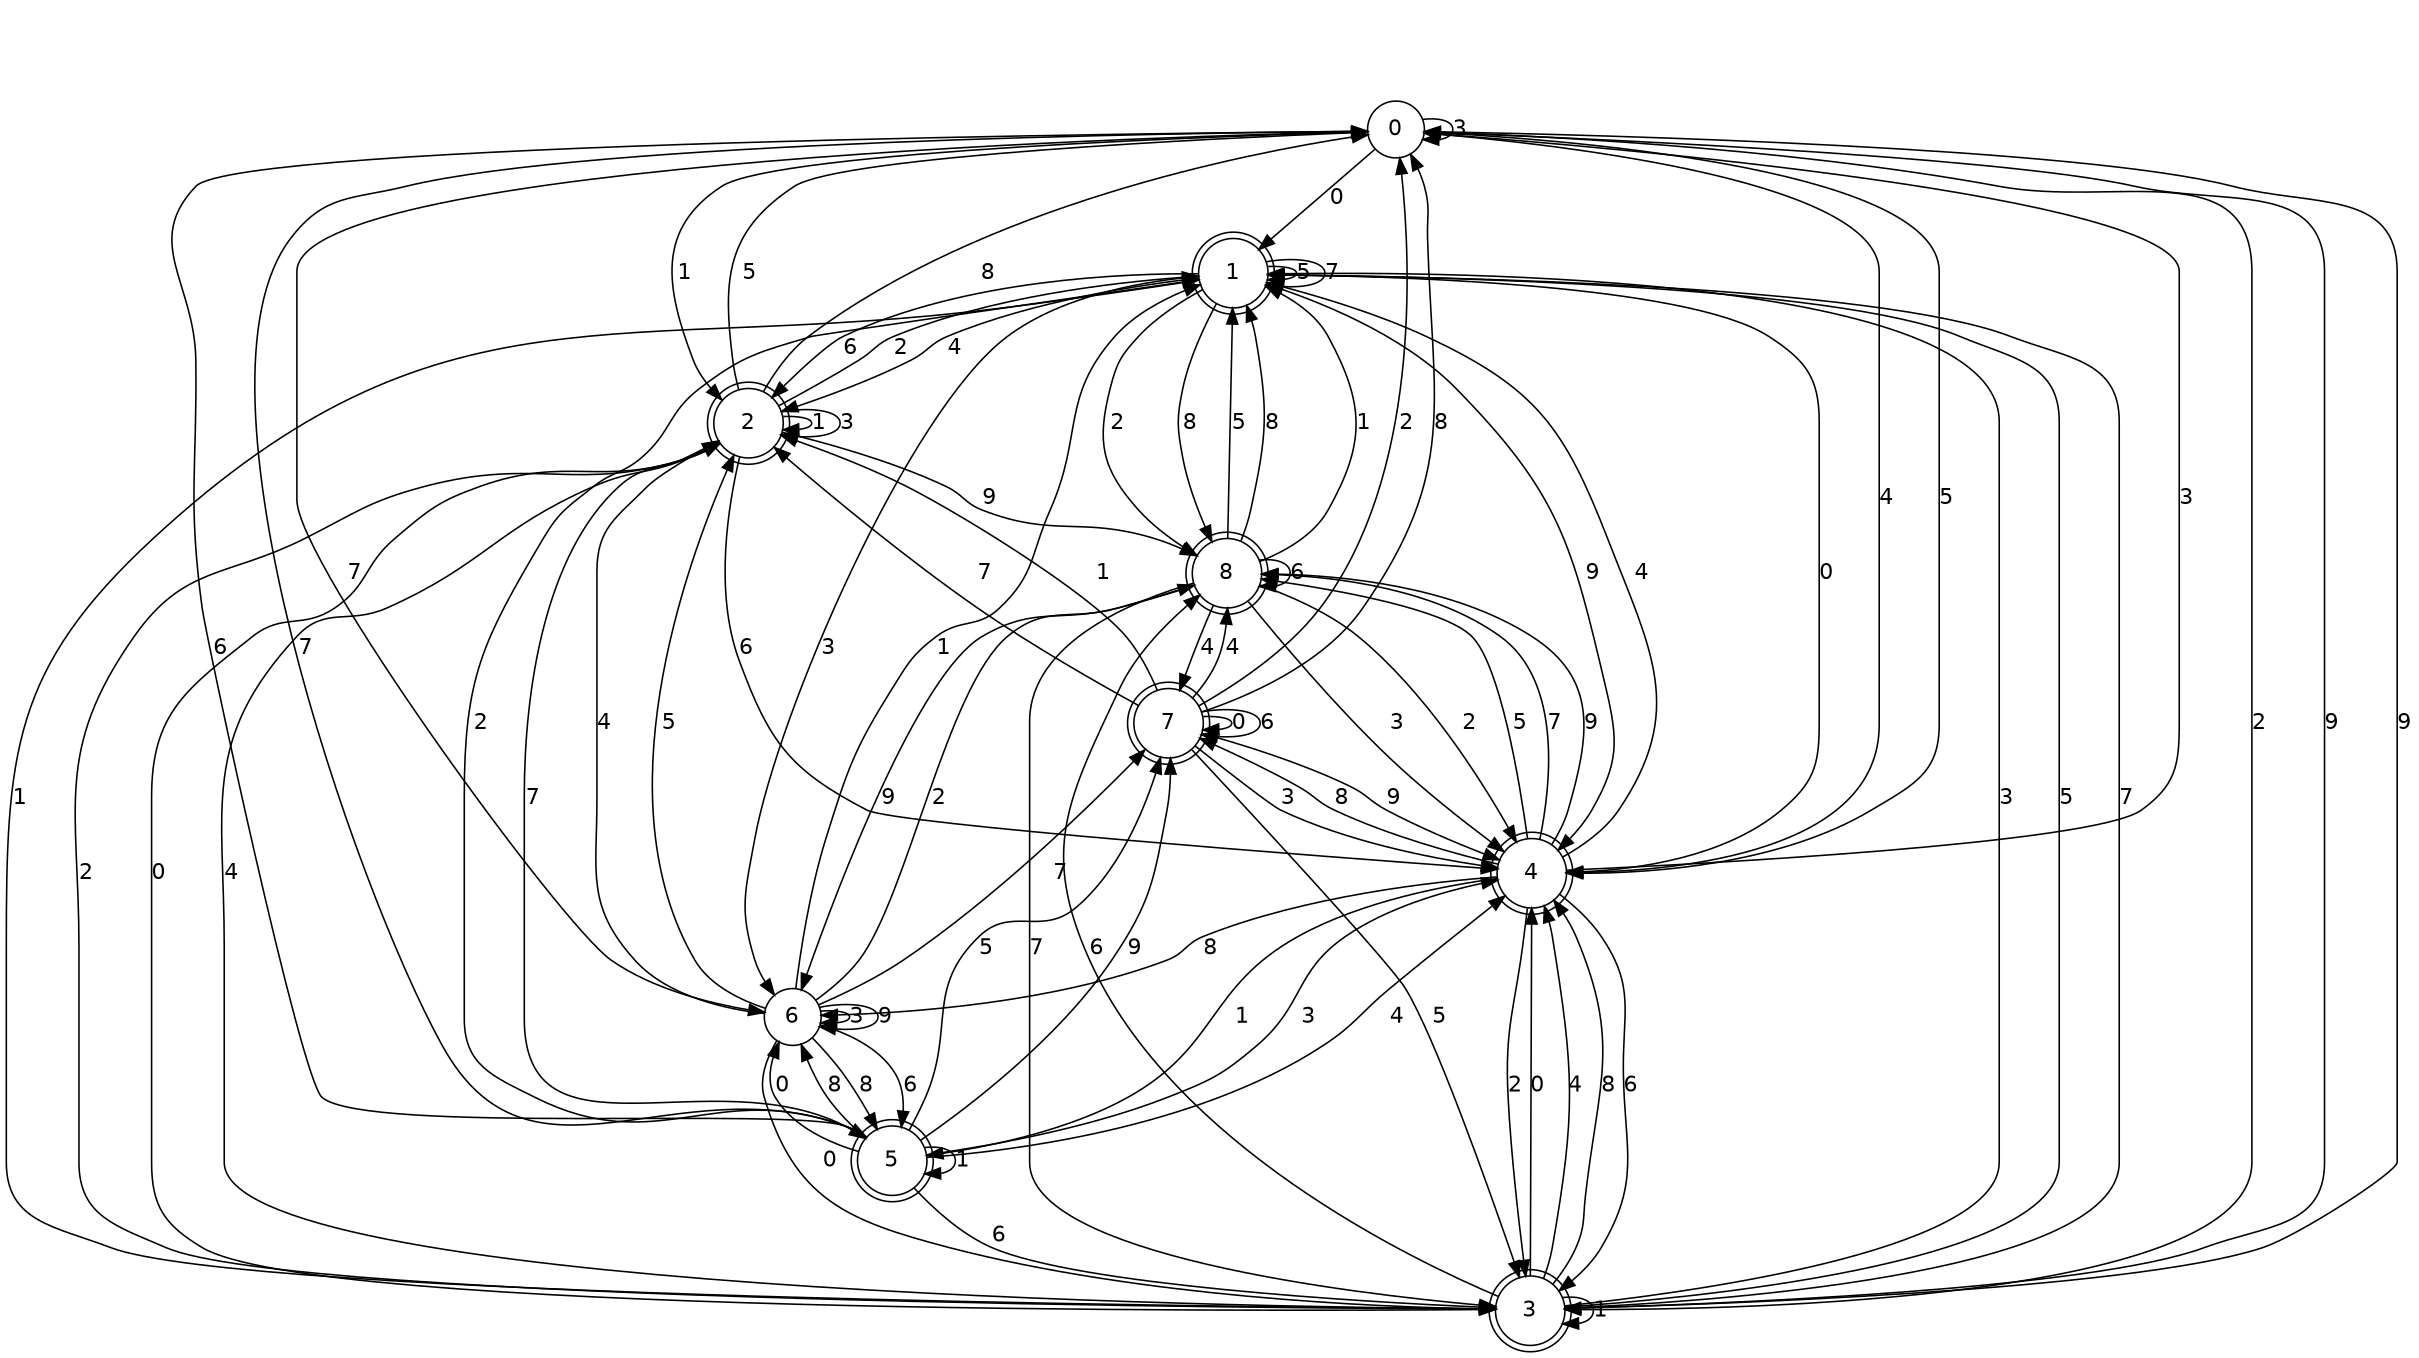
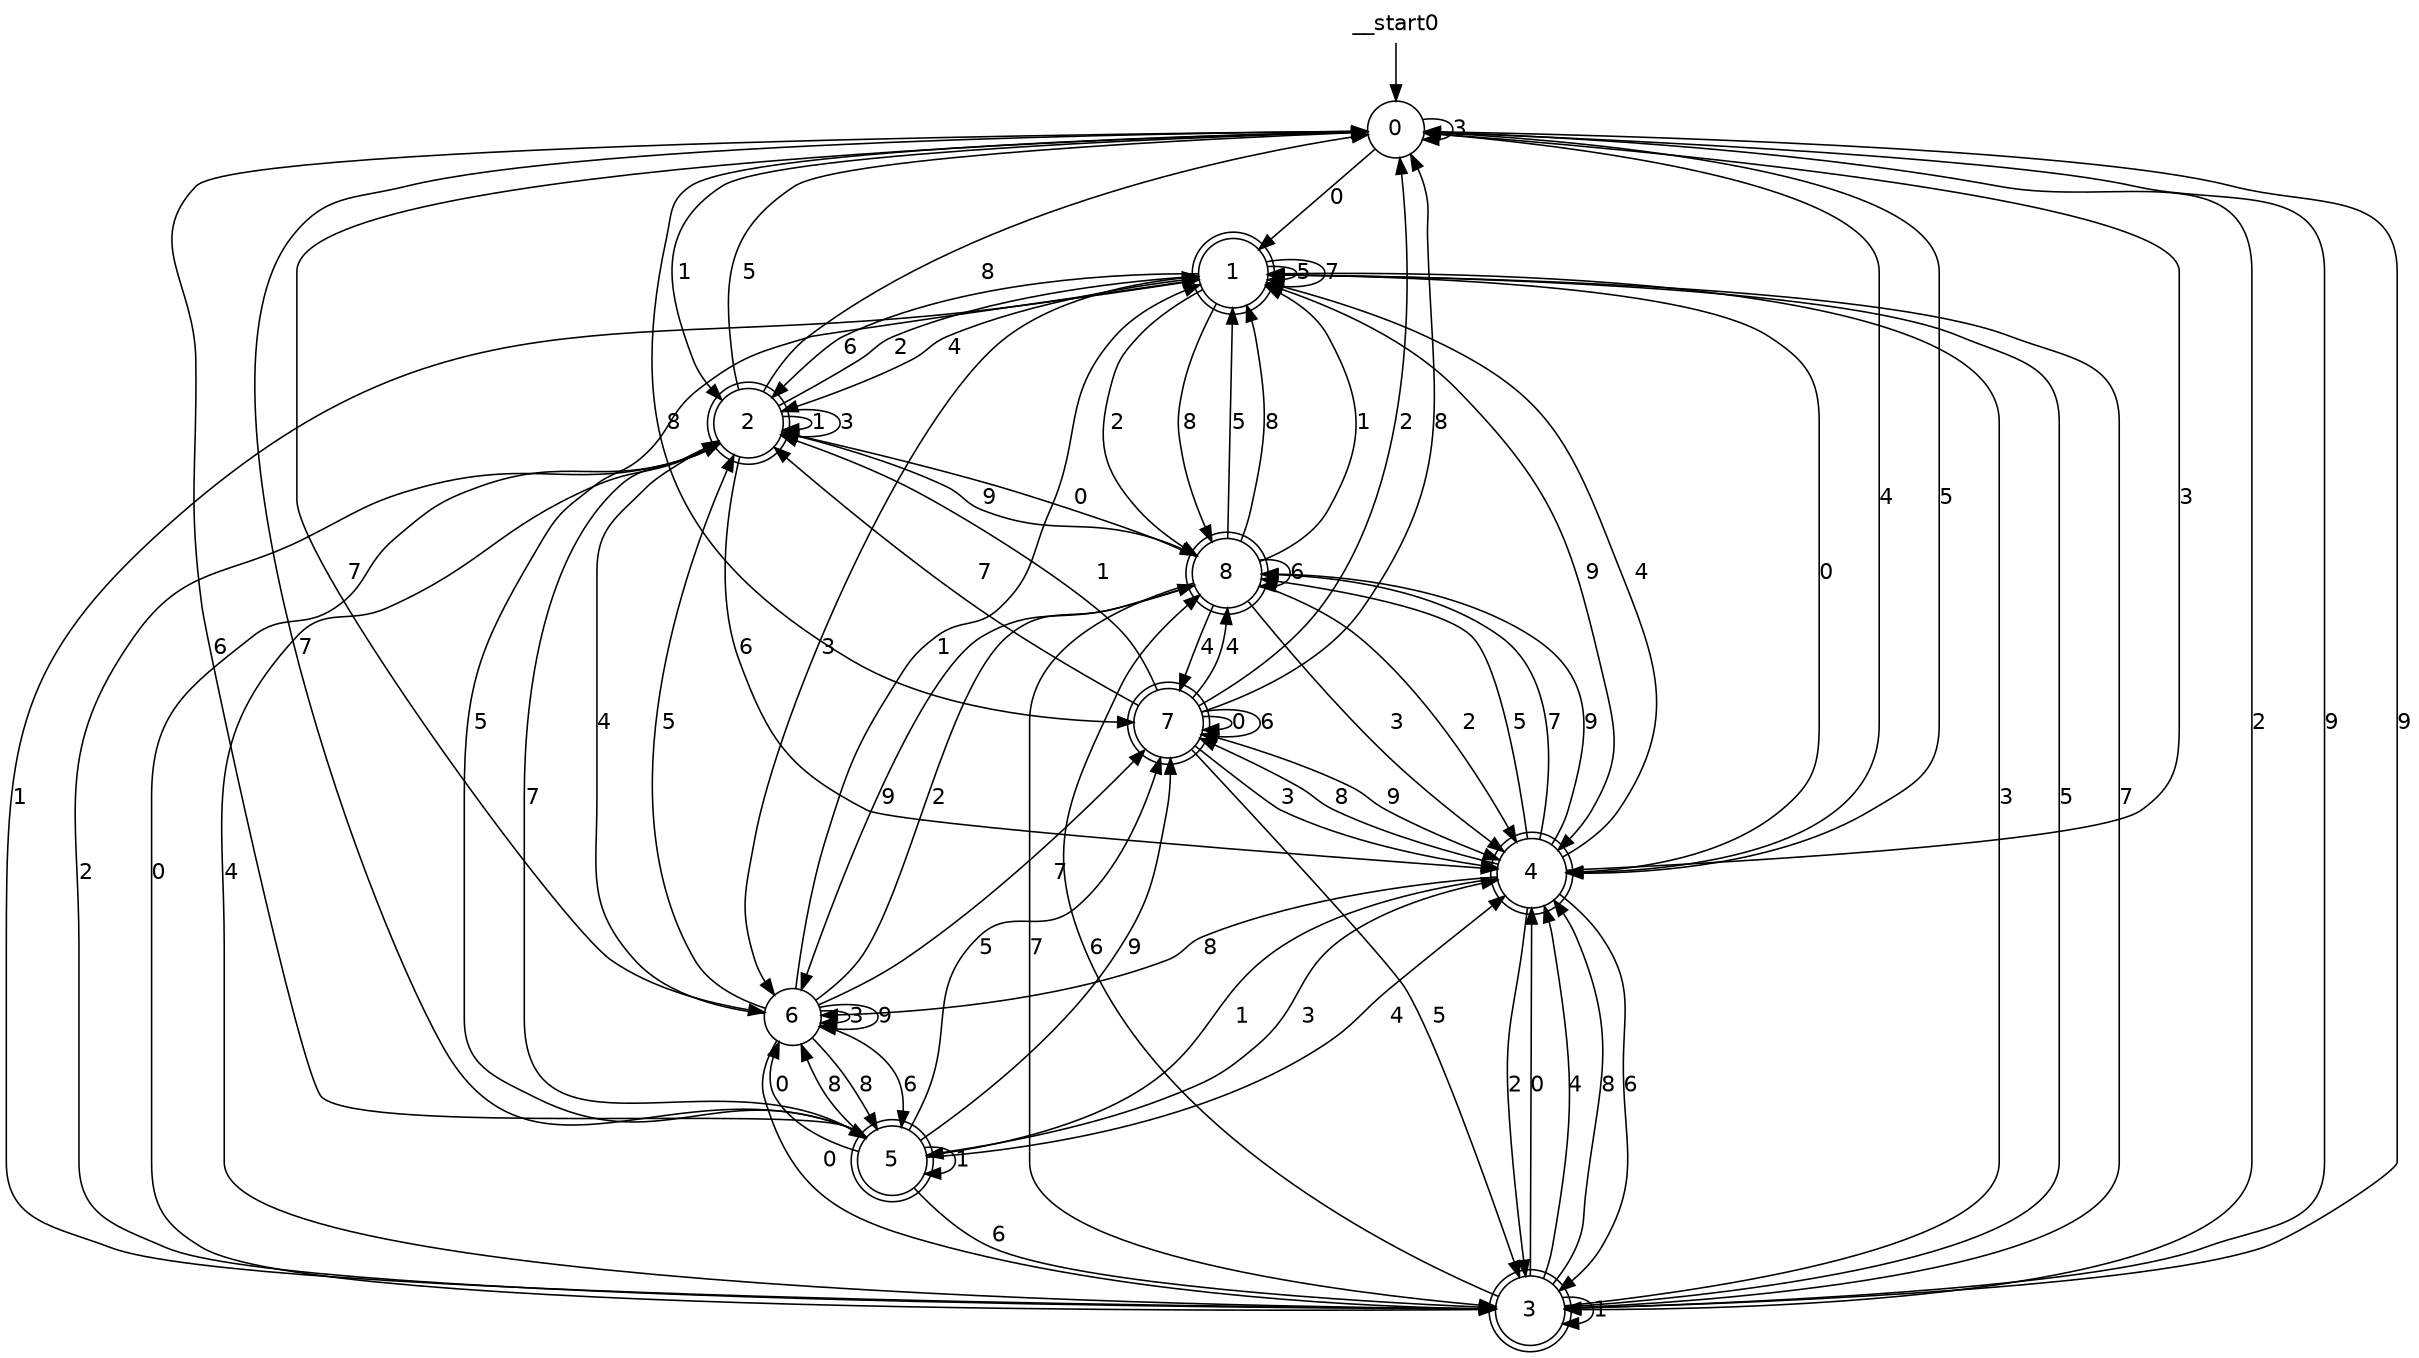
none -> (1396, 24)
none -> (663, 257)
none -> (1000, 487)
(482, 723) -> (482, 723)
